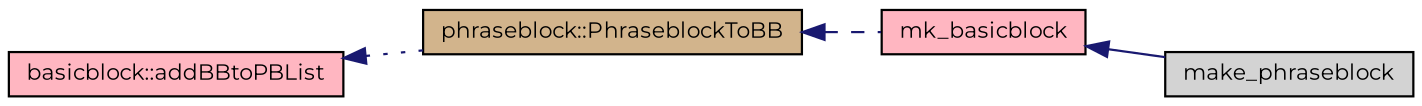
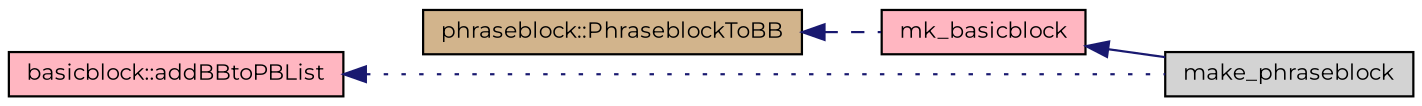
(394, 53) -> (766, 74)
